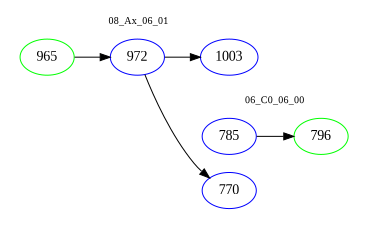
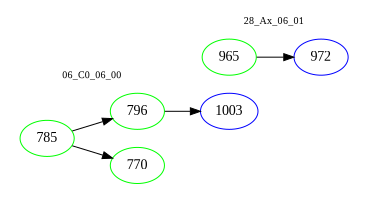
(139, 22) -> (274, 22)
(178, 57) -> (179, 111)
(169, 126) -> (88, 150)
(229, 136) -> (47, 138)
(229, 191) -> (137, 165)
